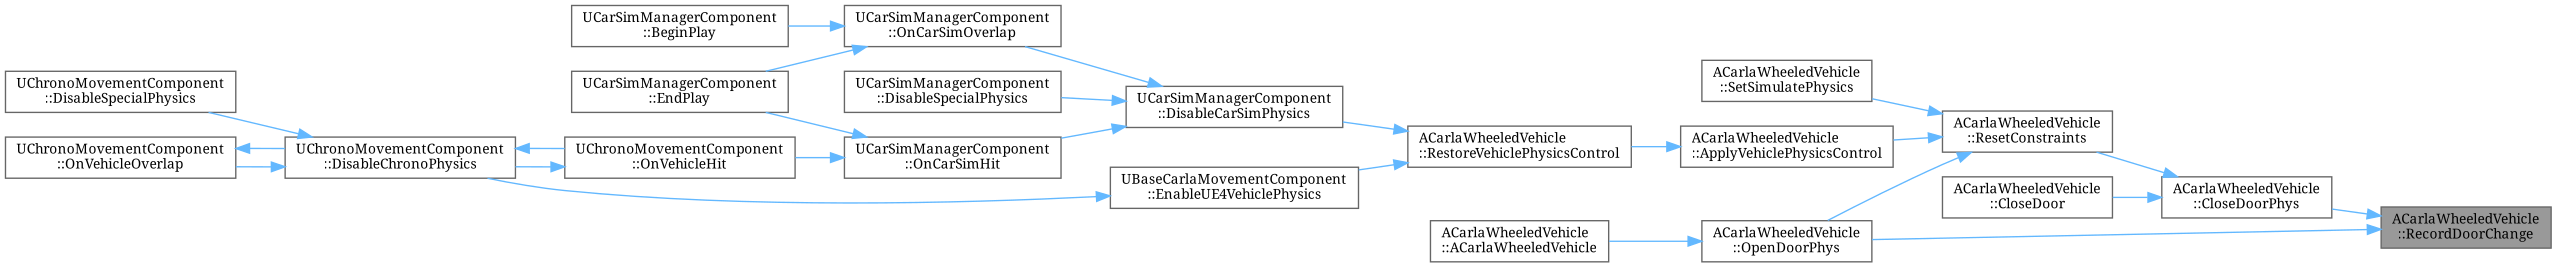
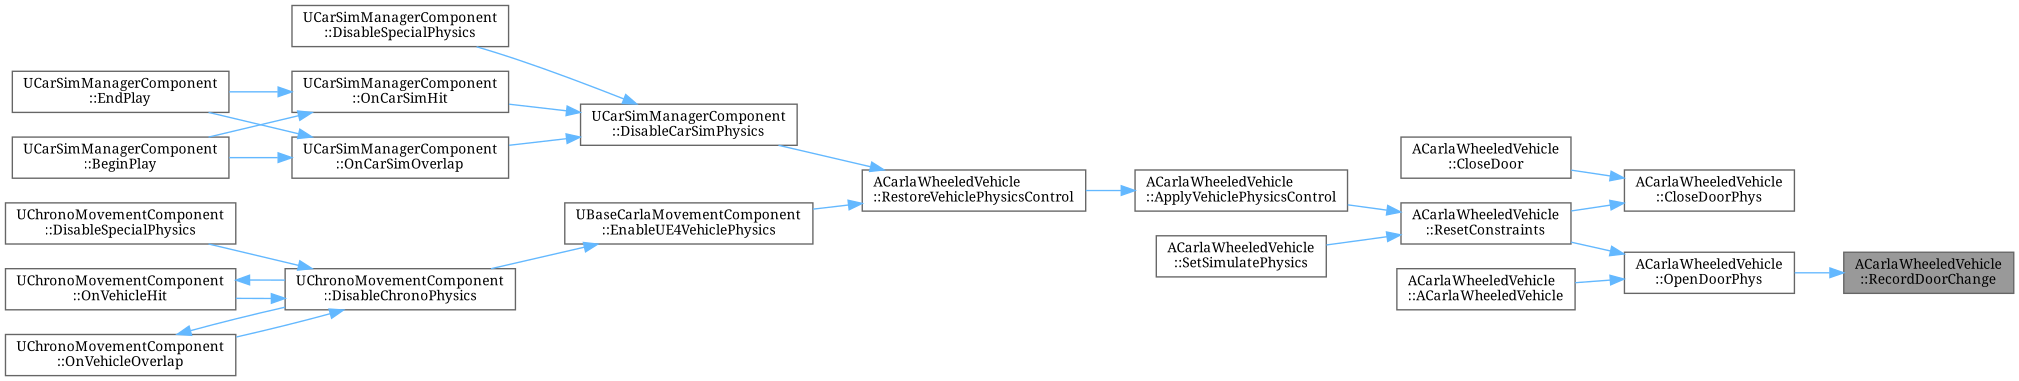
(813, 158) -> (242, 129)
(1893, 188) -> (1591, 247)
(2350, 212) -> none
